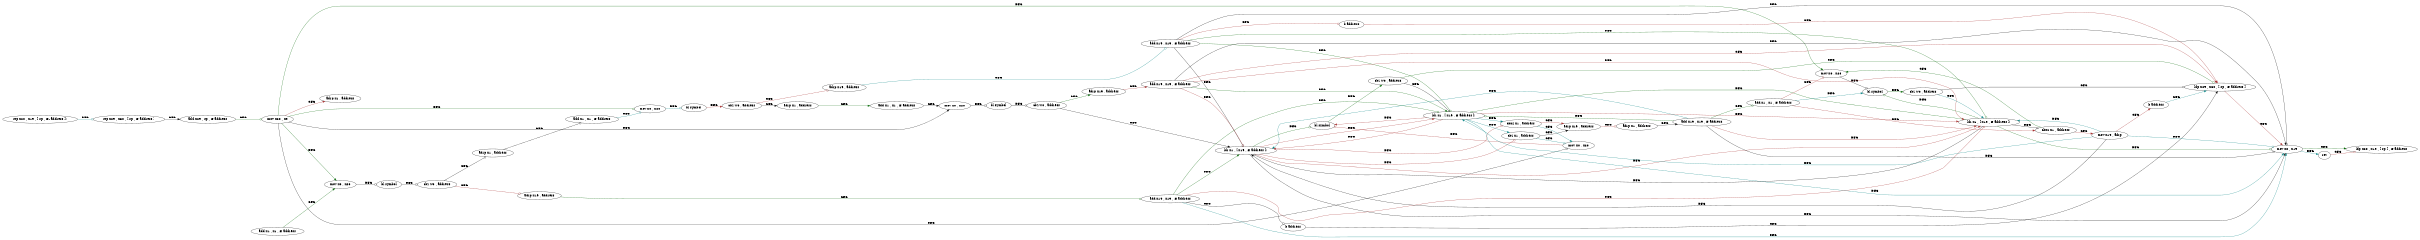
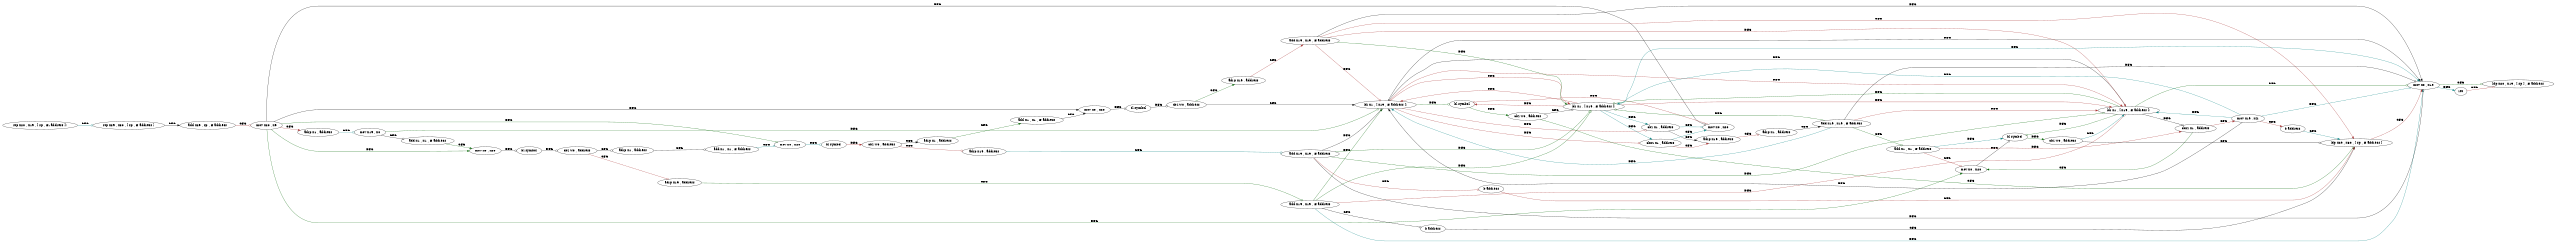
(85, 118) -> (85, 124)
(248, 119) -> (242, 125)
none -> (370, 132)
(2110, 135) -> (2248, 119)
(2323, 148) -> (2460, 84)
